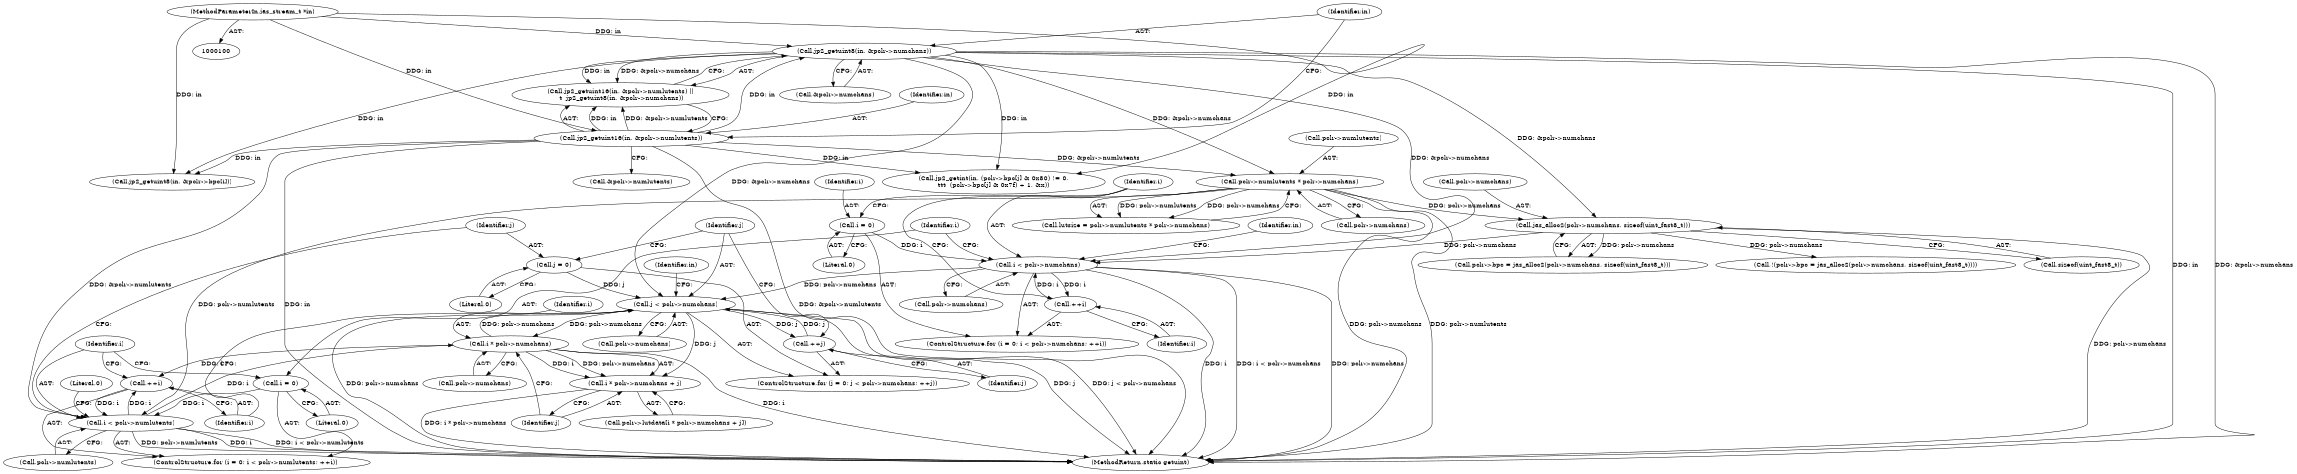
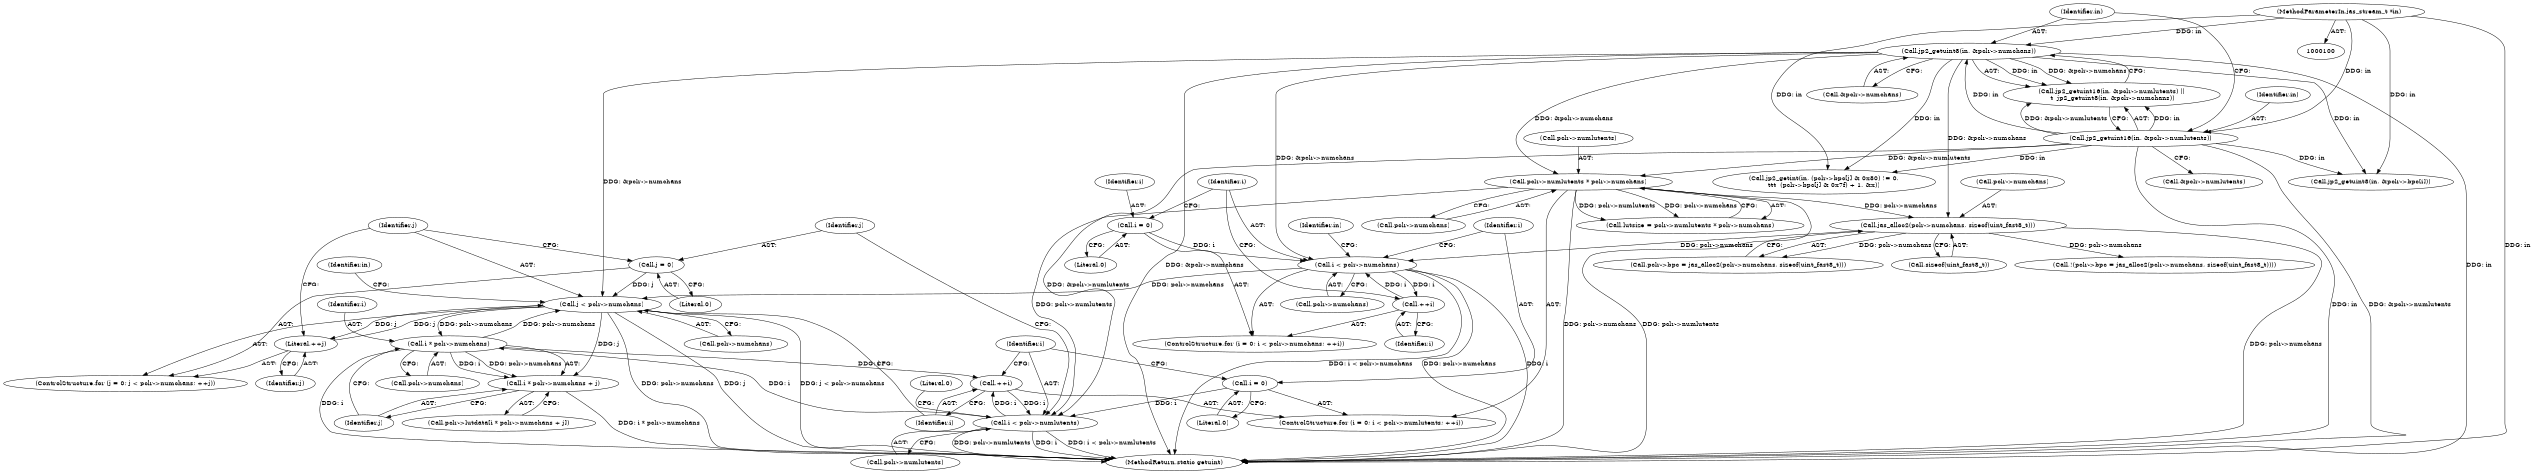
(809, 344) -> (306, 344)
(128, 451) -> (1546, 326)
none -> (2120, 455)
